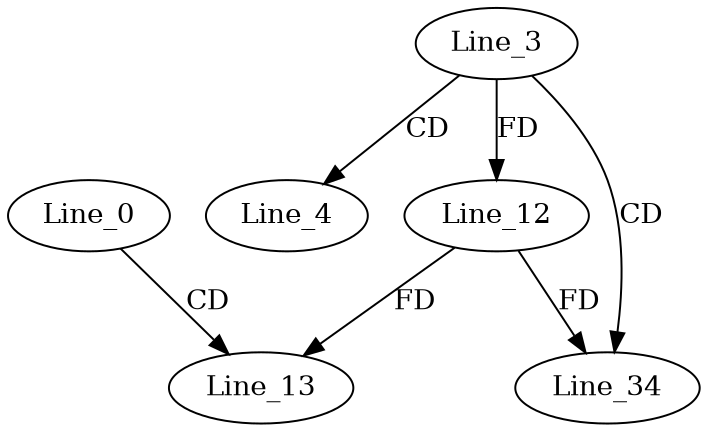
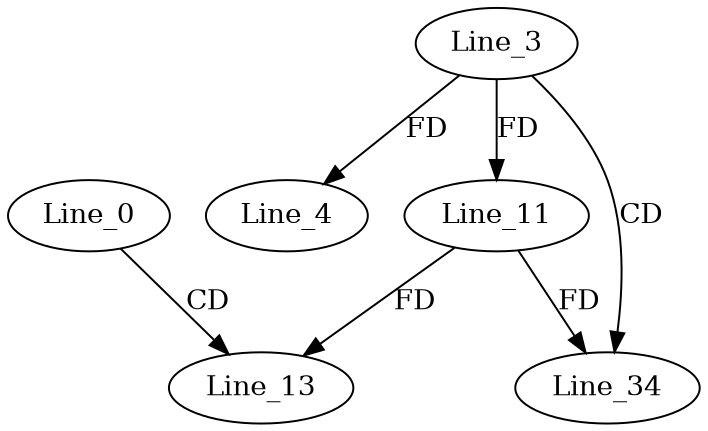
(427, 130) -> (427, 130)
(497, 216) -> (497, 216)
